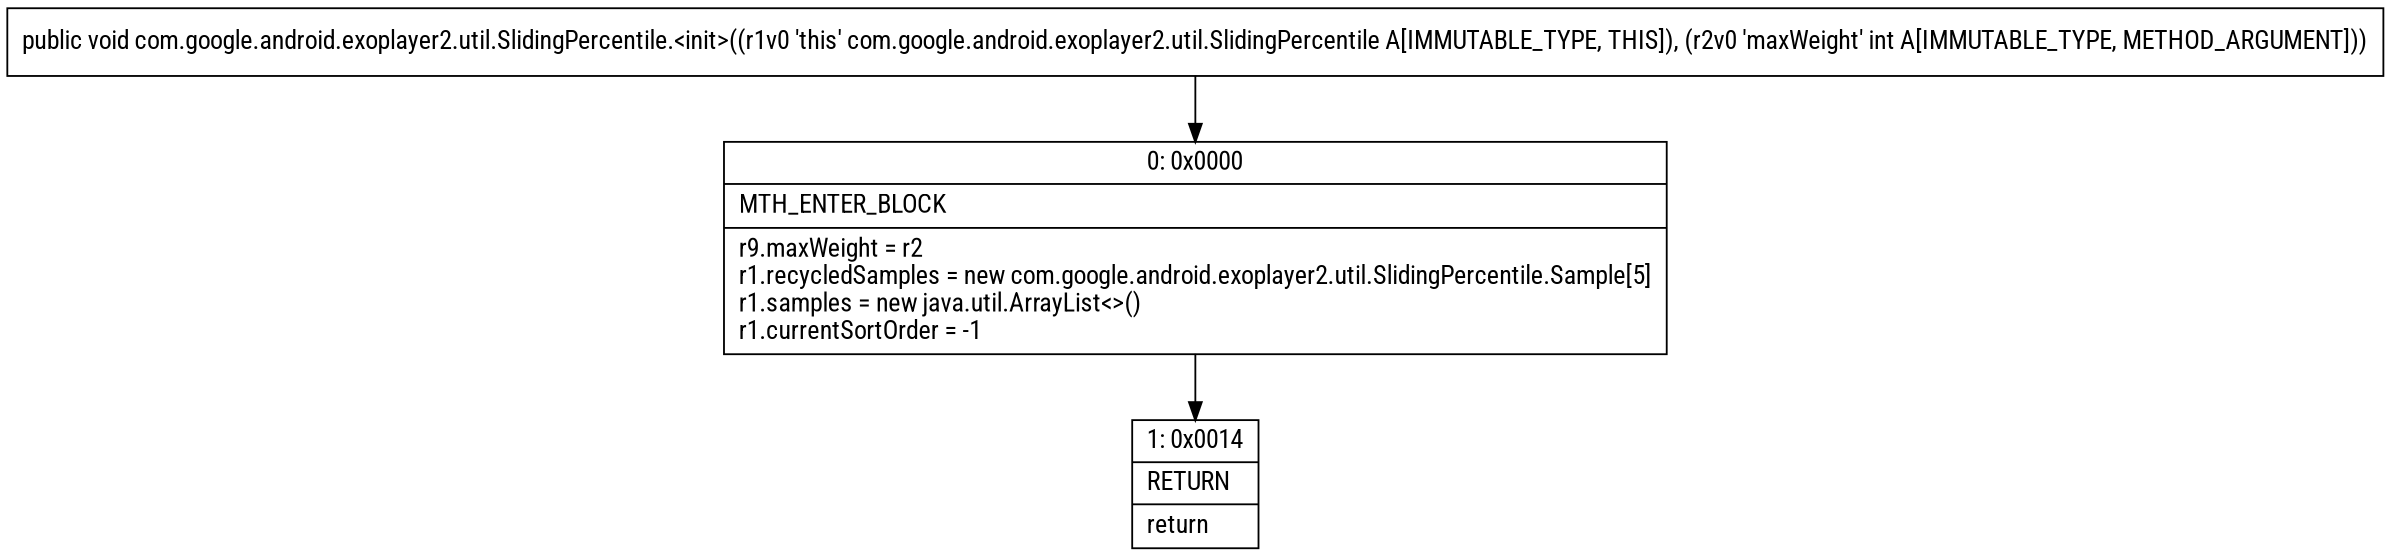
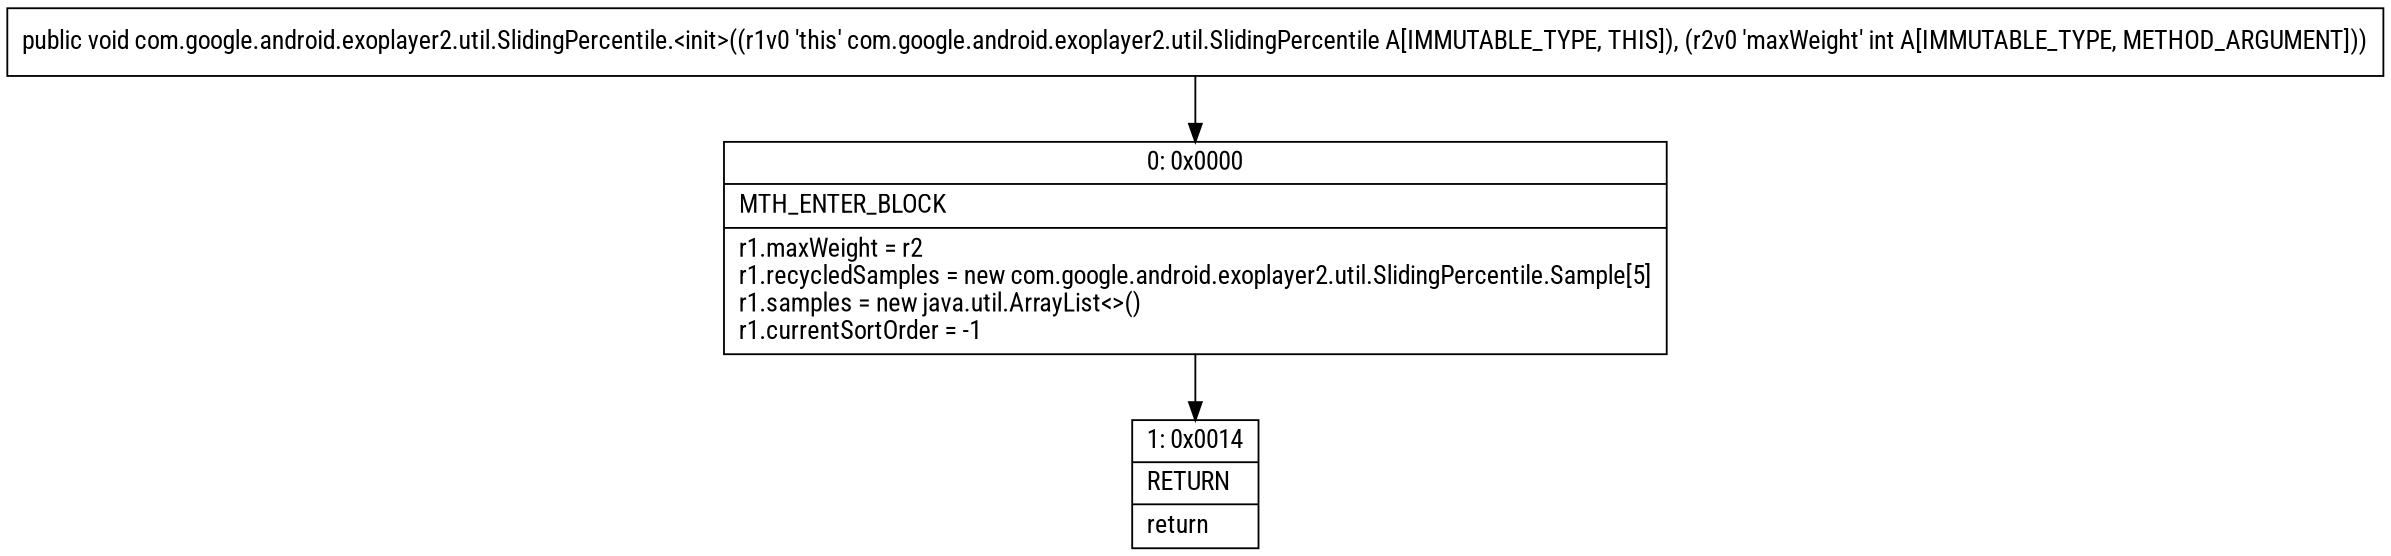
(831, 249) -> (831, 249)
